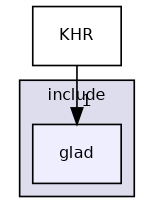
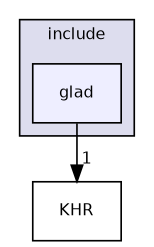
(77, 90) -> (77, 146)
